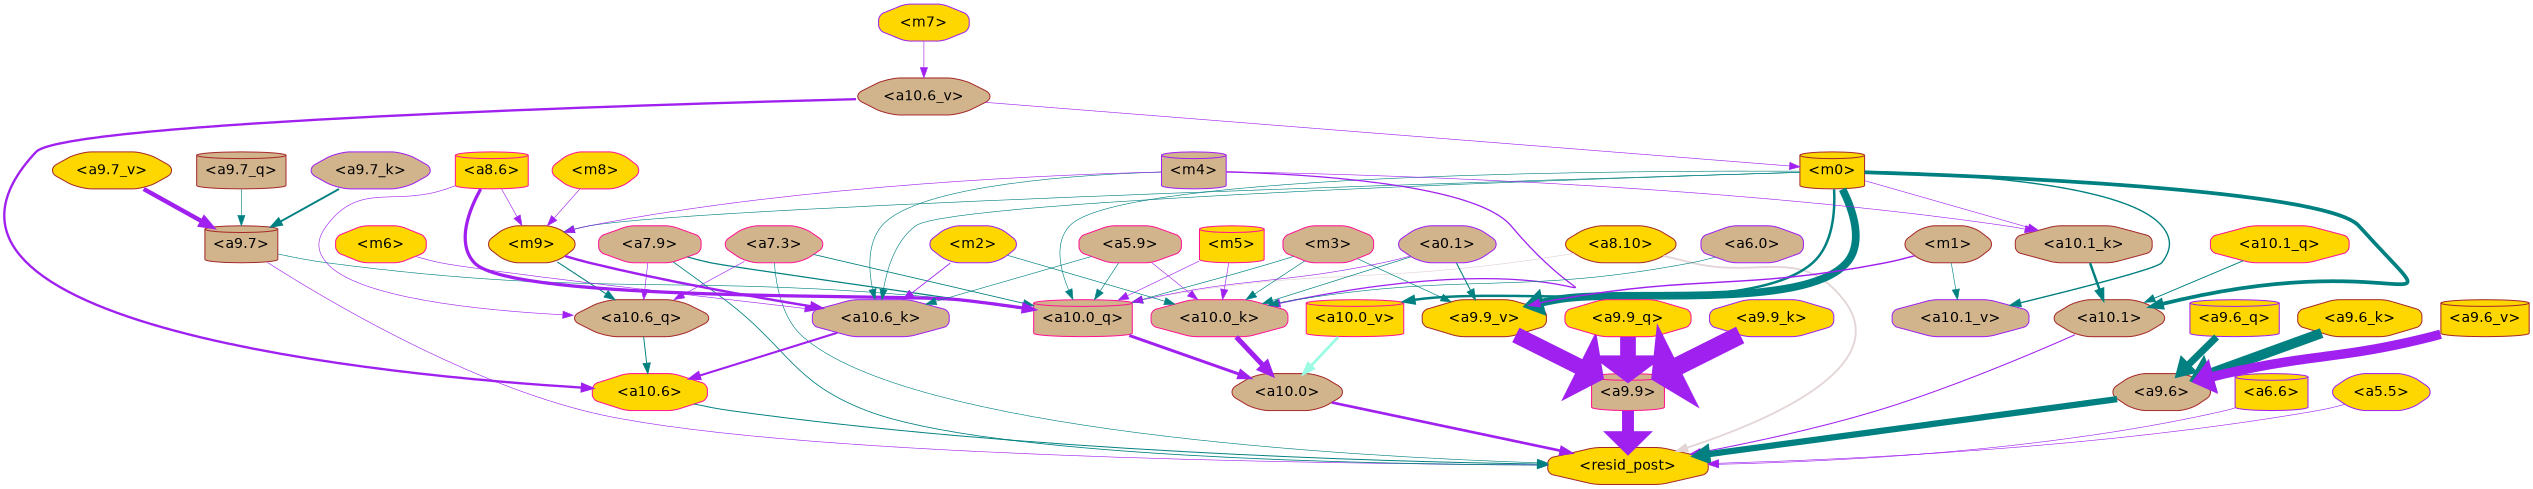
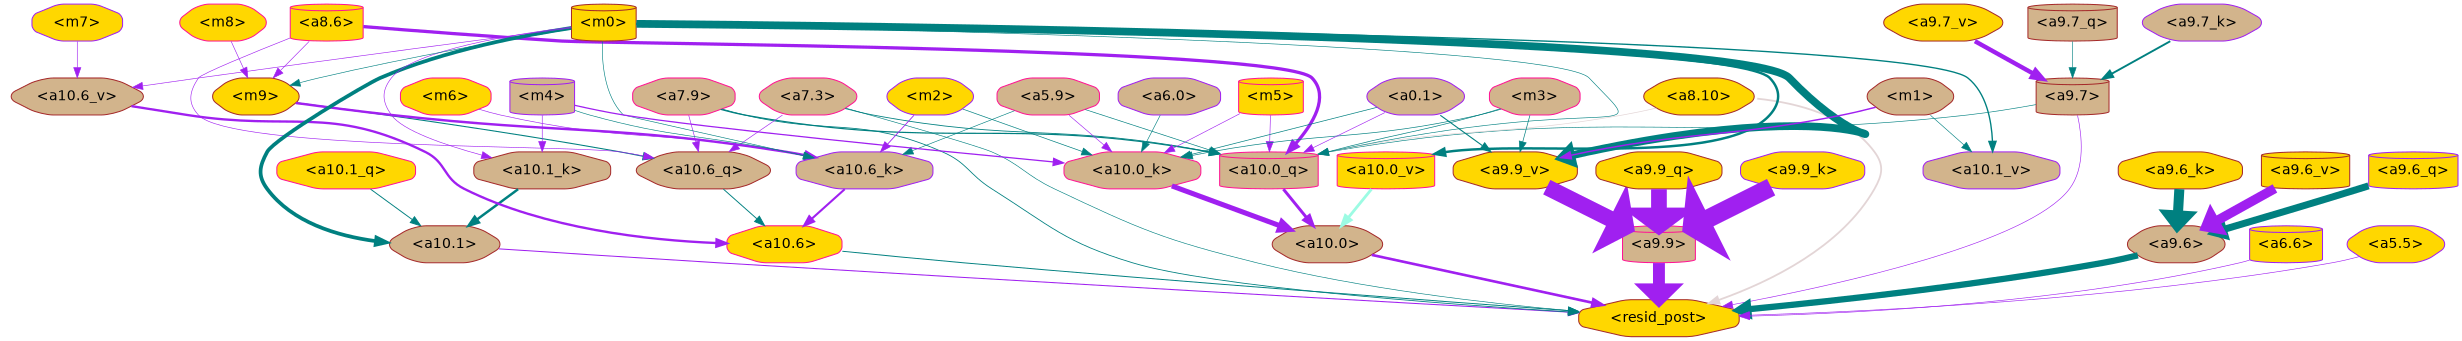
(1387, 134) -> (357, 56)
(867, 189) -> none
(1628, 318) -> (1659, 170)
